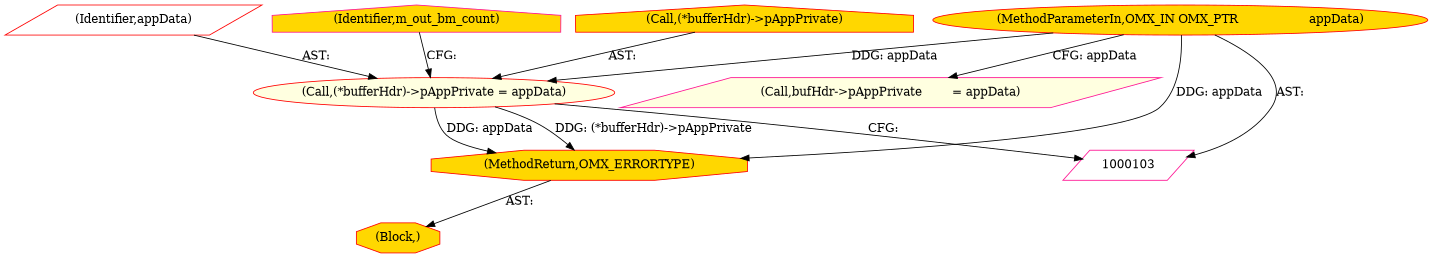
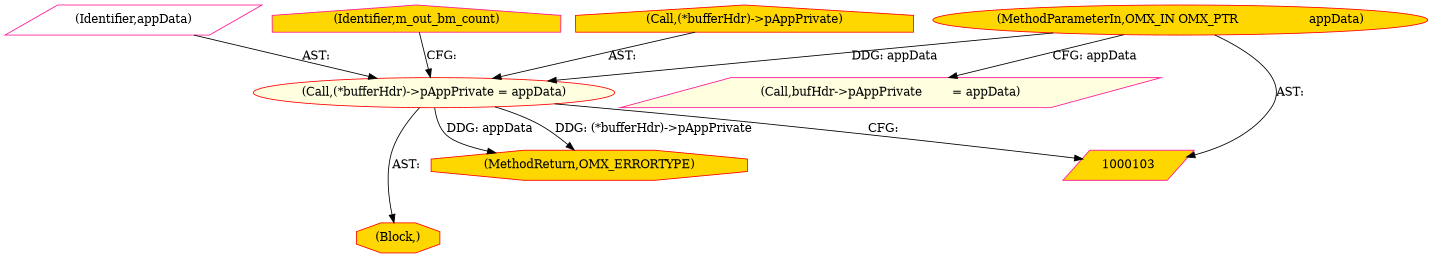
(134, 20) -> (134, 20)
(995, 141) -> none
(1129, 165) -> (1129, 165)
(492, 202) -> (390, 157)
